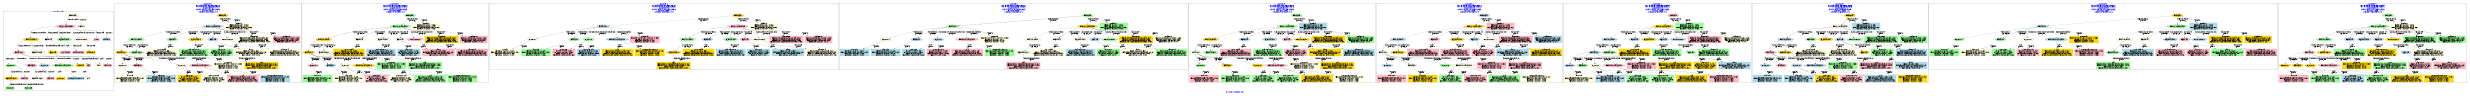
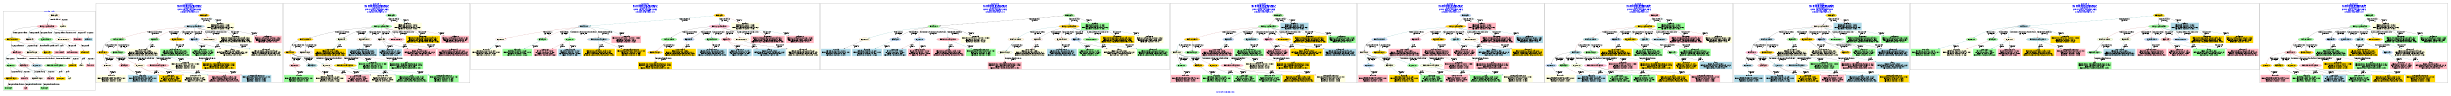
(97, 39) -> (78, 39)
(65, 56) -> (25, 83)
(76, 79) -> none
